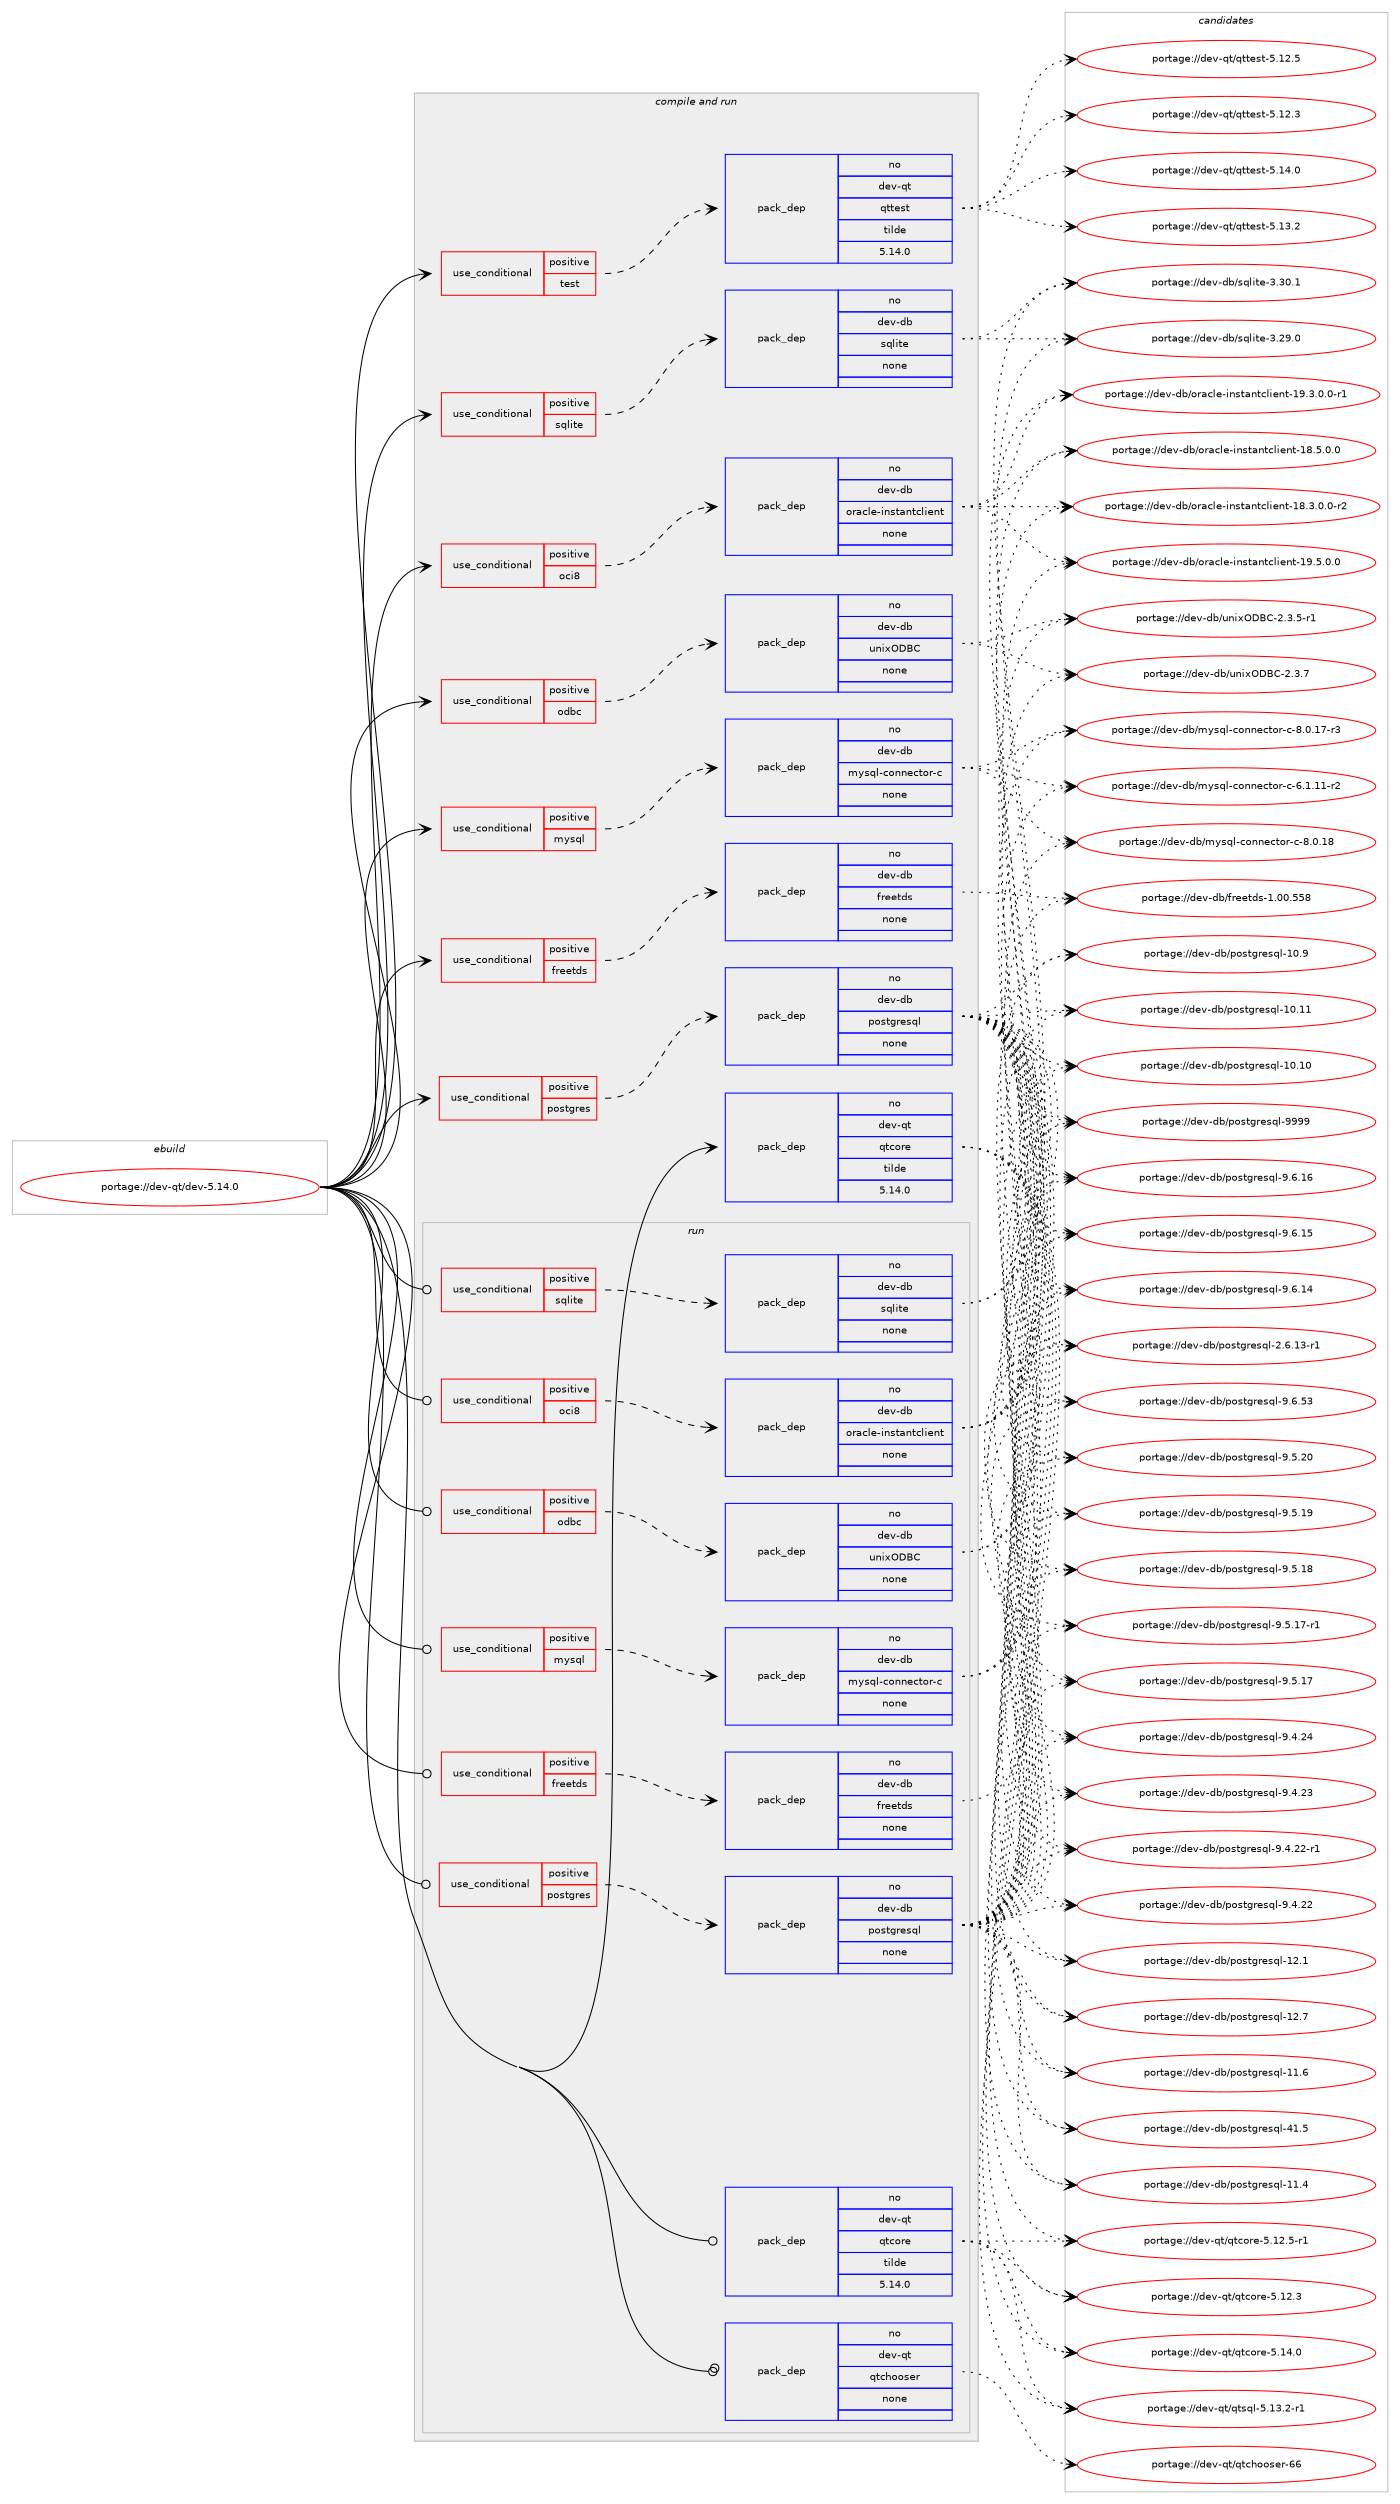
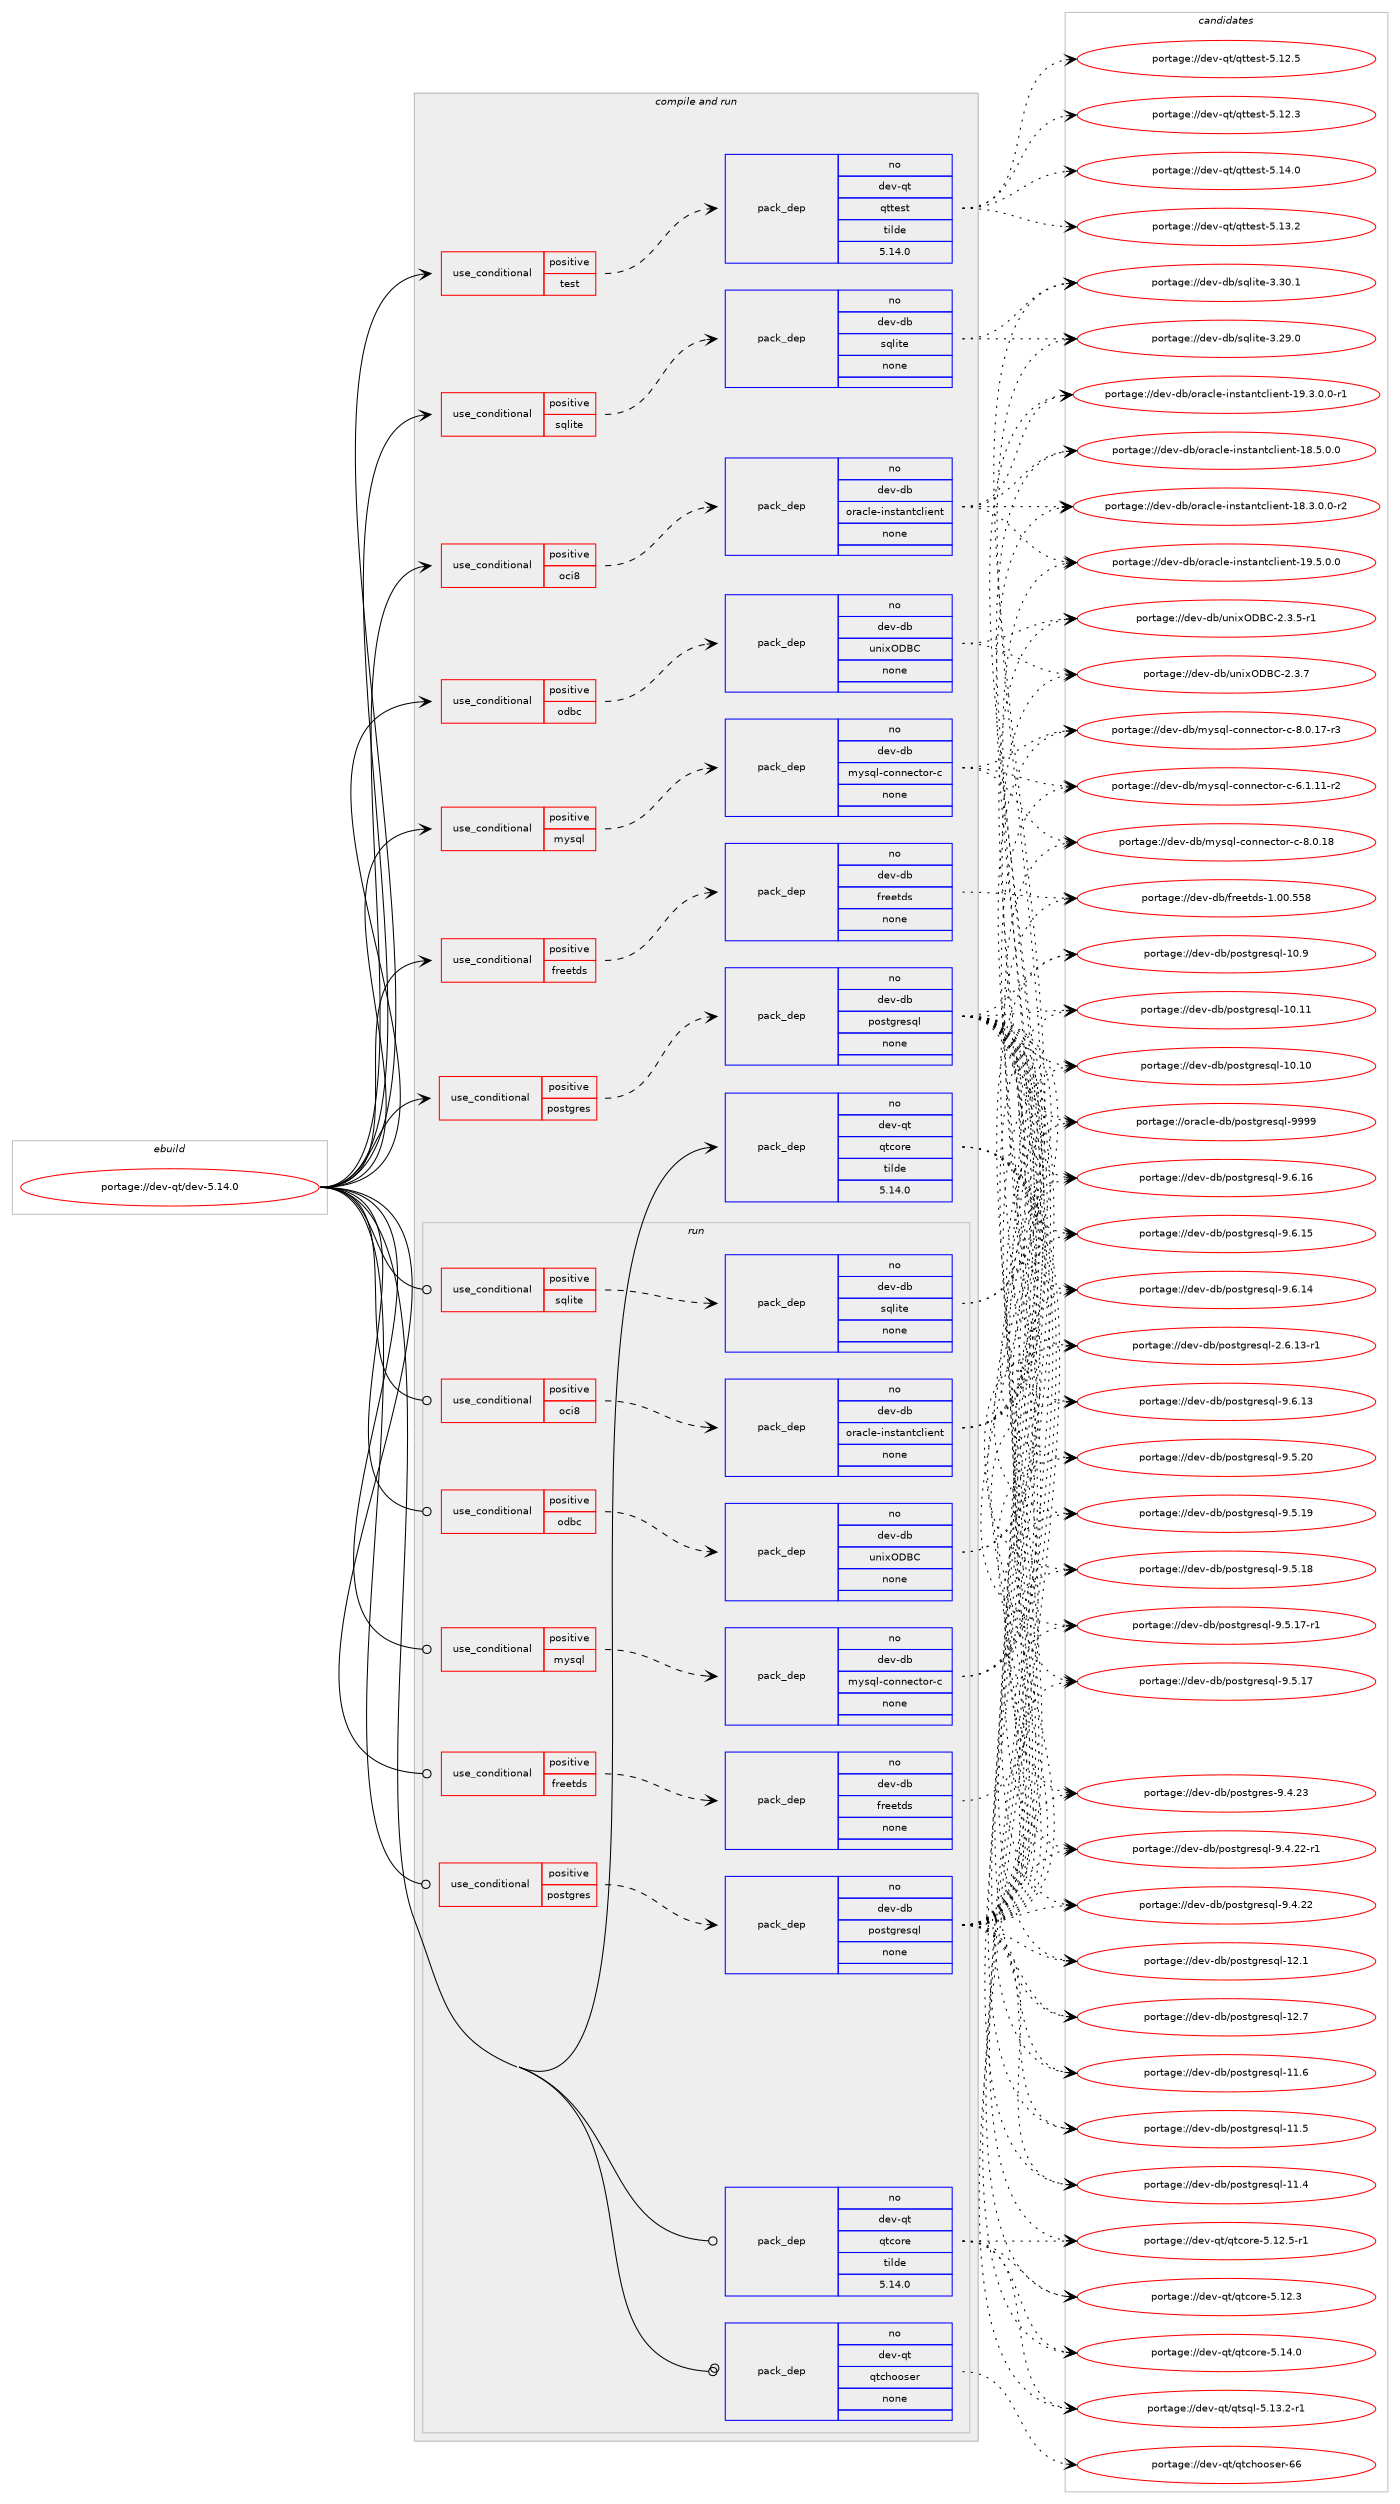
(1227, 1122) -> (1227, 1122)
(1227, 1402) -> (1227, 1402)
(1227, 1738) -> none
(1227, 1794) -> (1227, 1794)
(1227, 2129) -> (1227, 2129)
